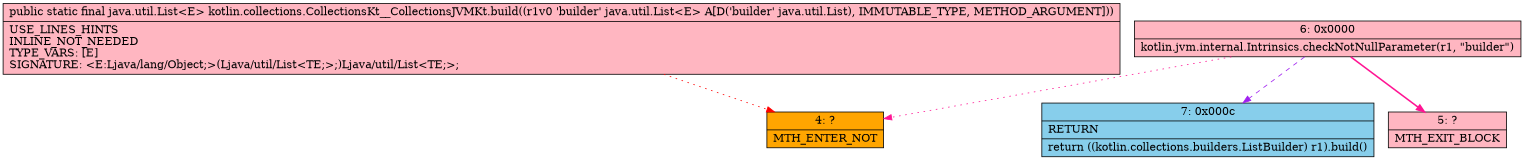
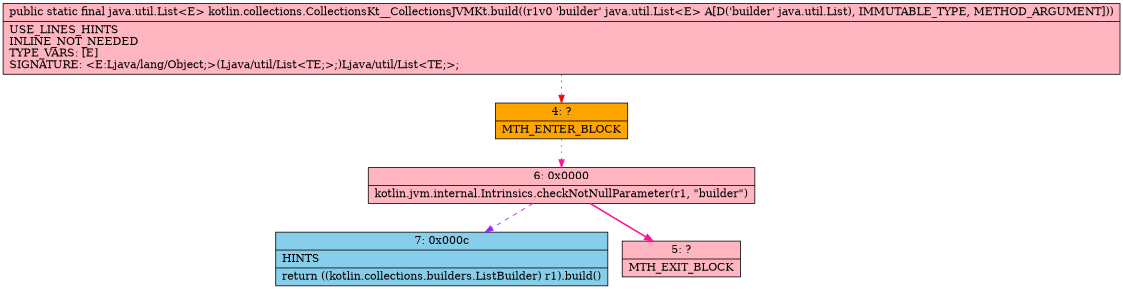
(1061, 87) -> (562, 149)
(1073, 130) -> (301, 259)
(825, 138) -> (562, 130)
